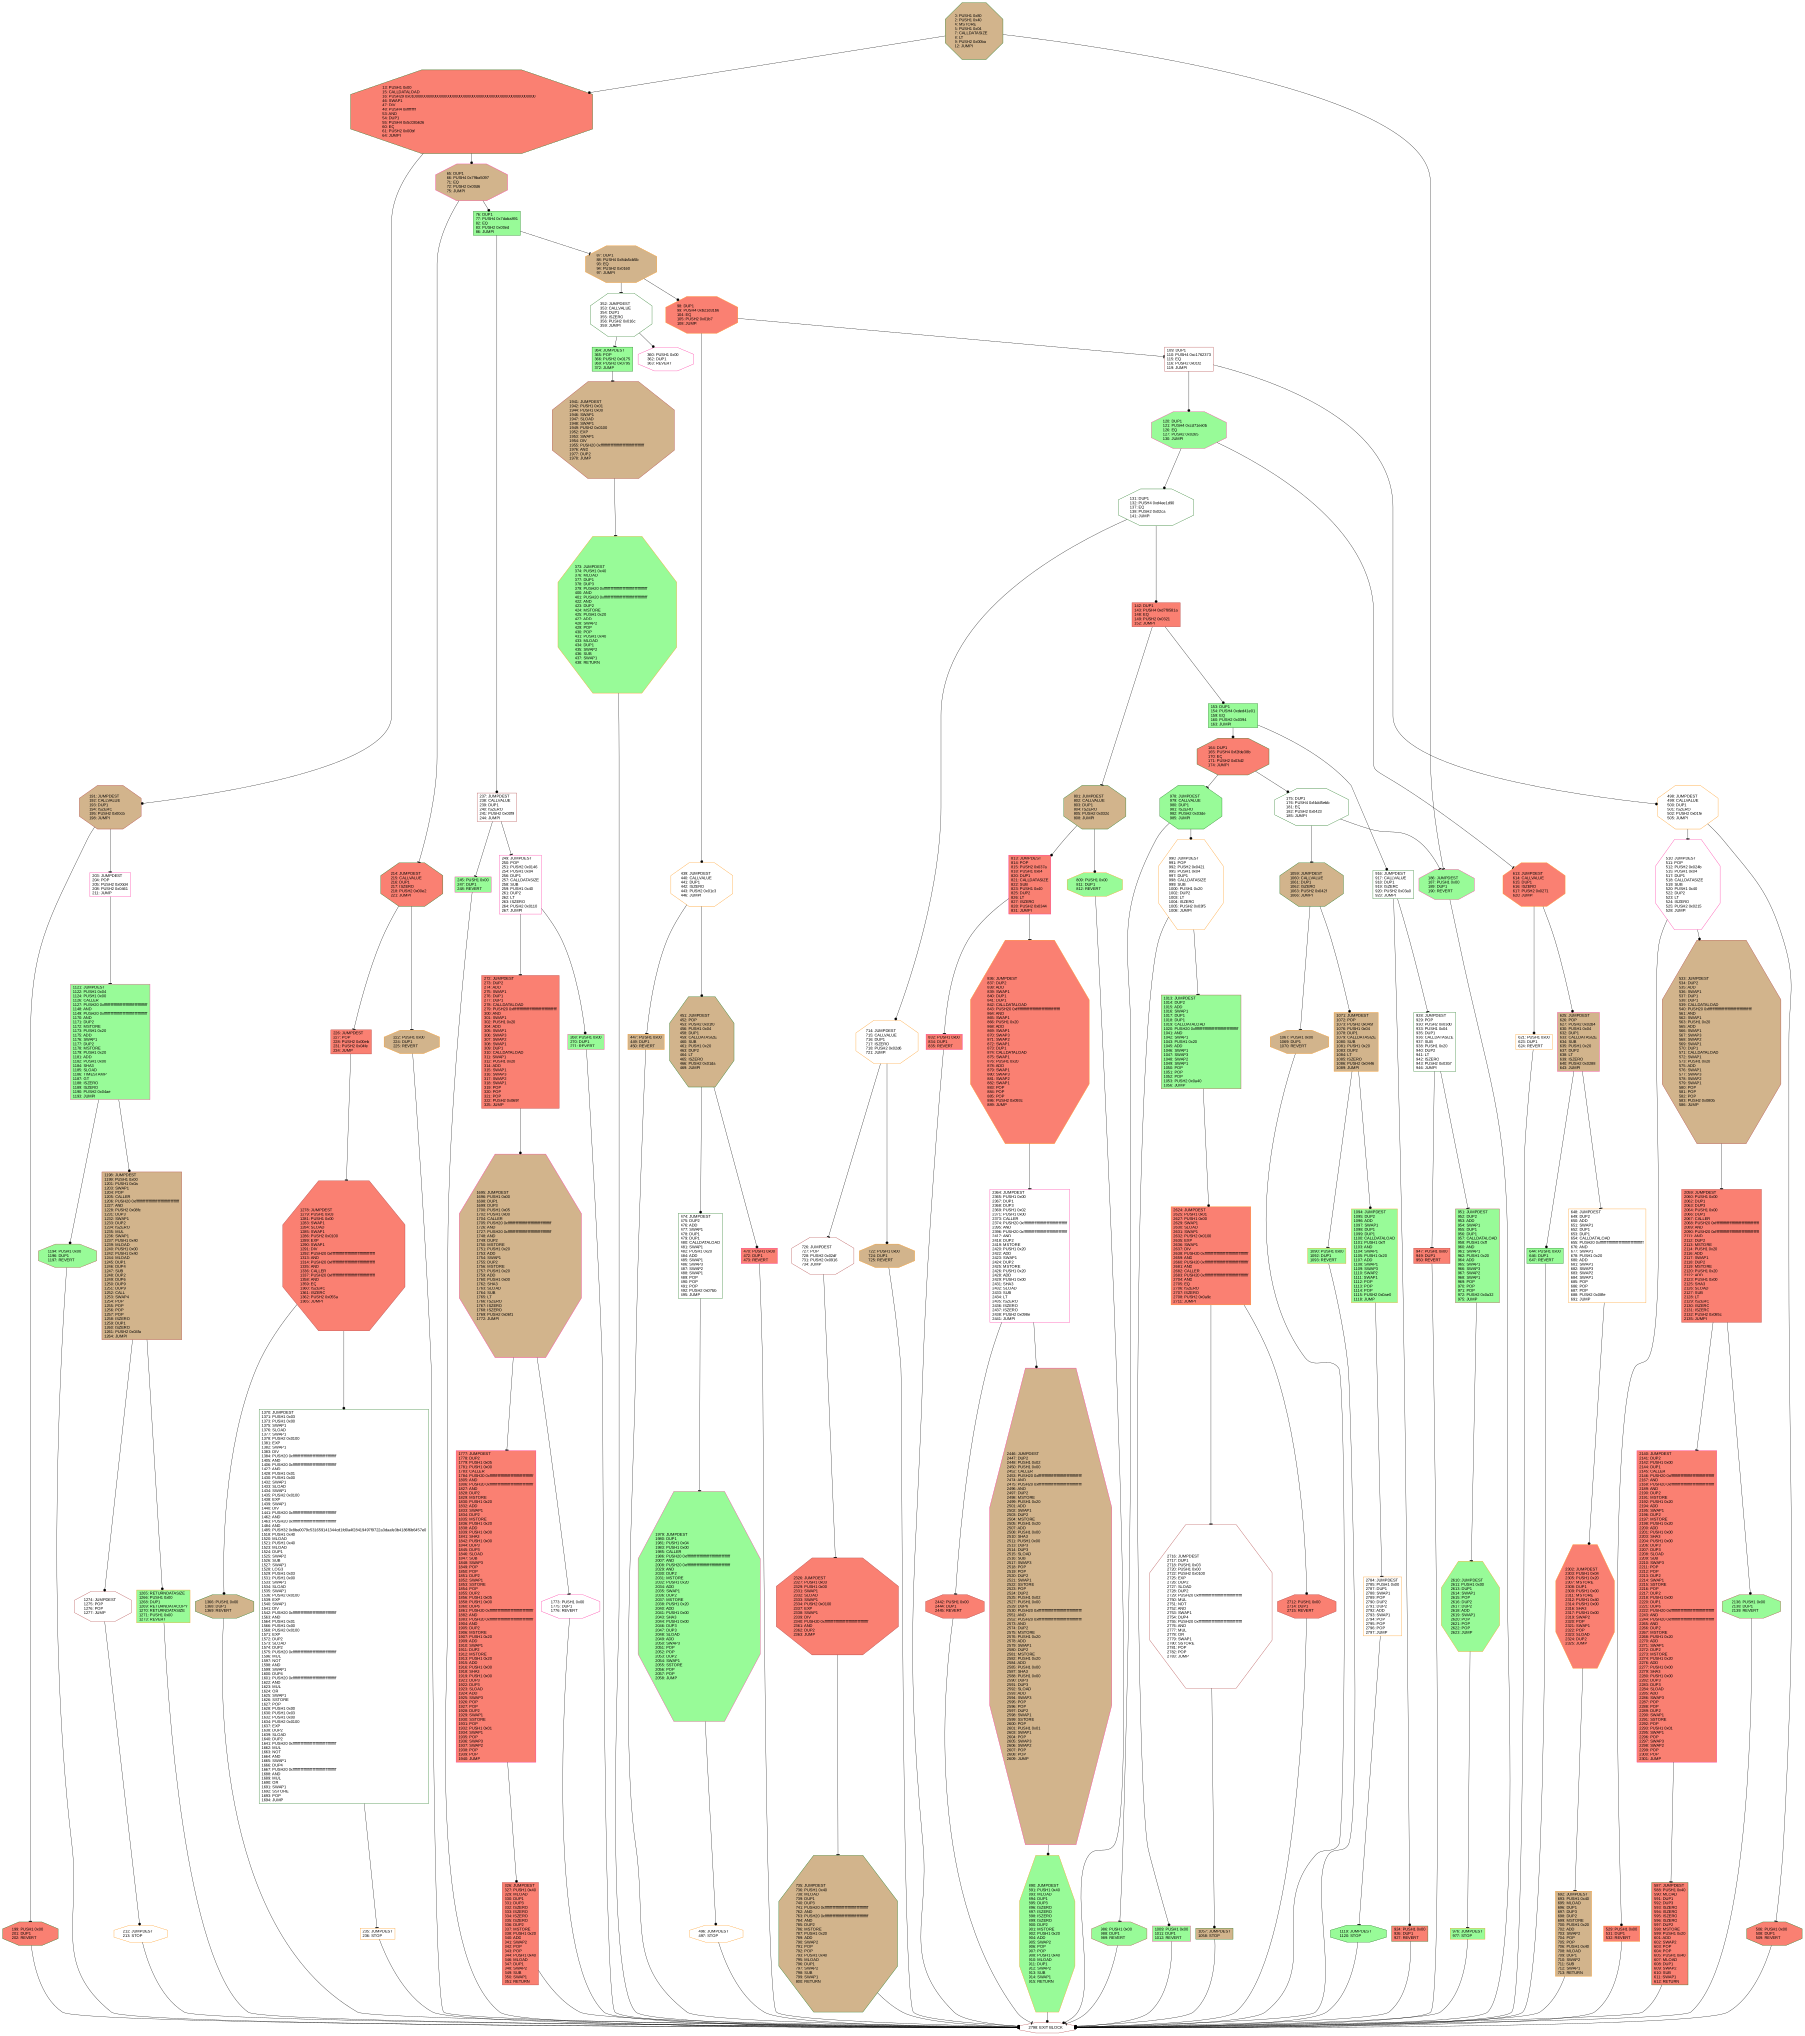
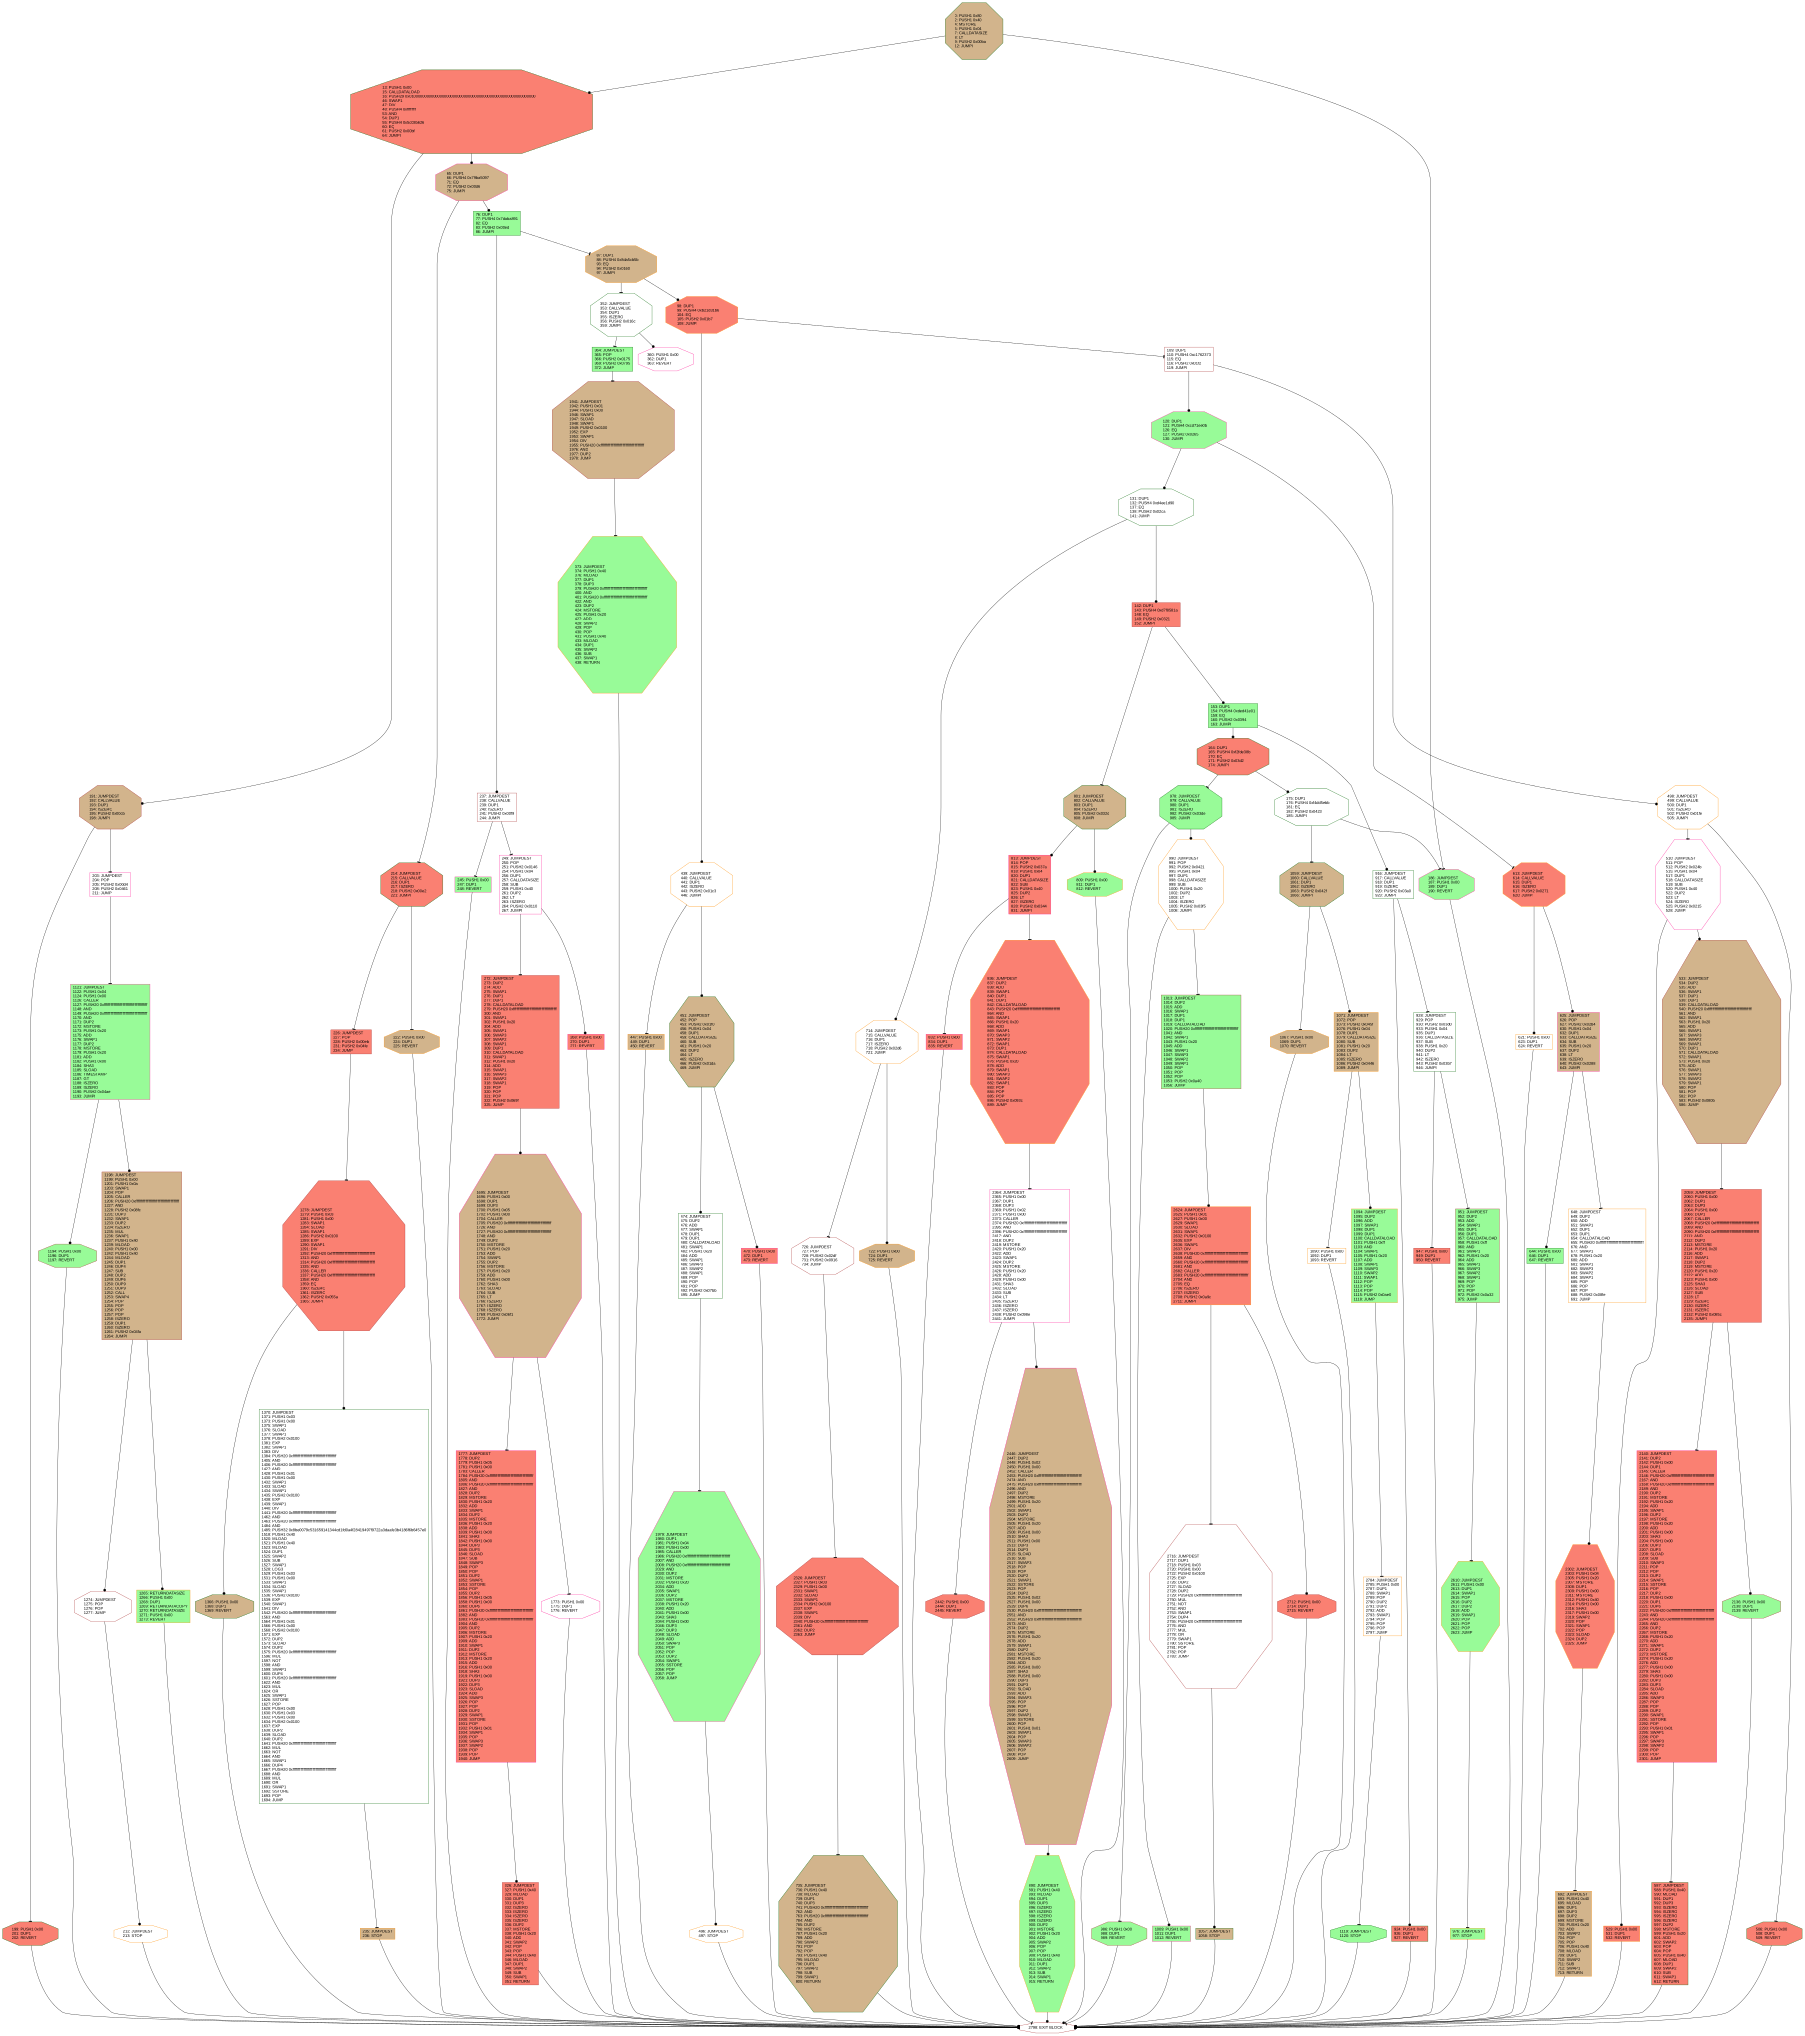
(586, 1042) -> (586, 1042)
(1327, 1256) -> (1327, 1256)
(378, 1934) -> (378, 1934)
